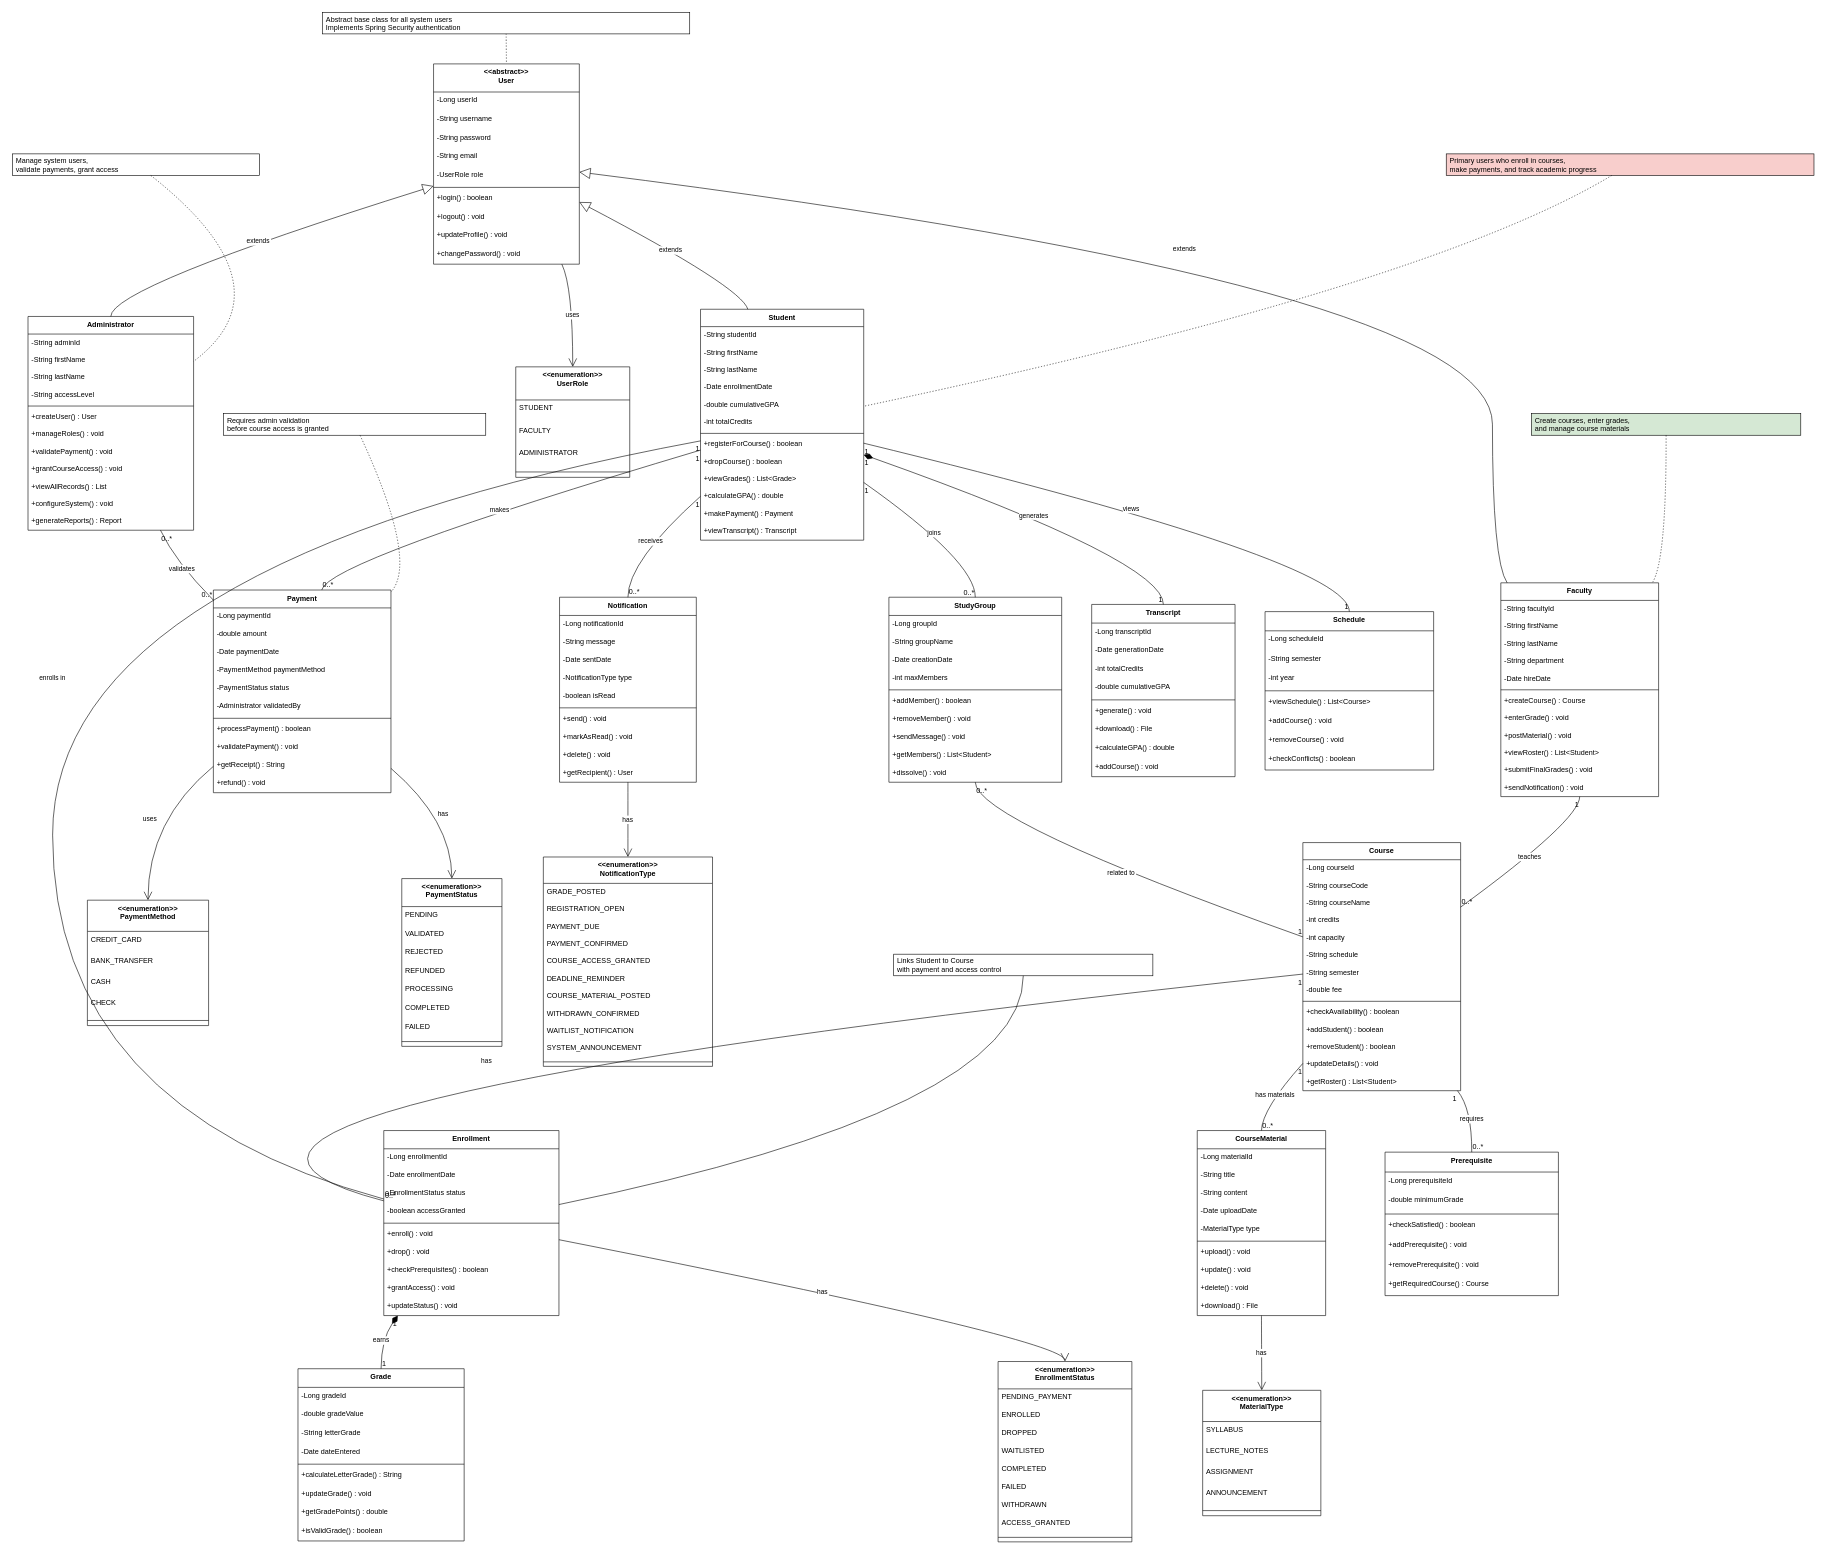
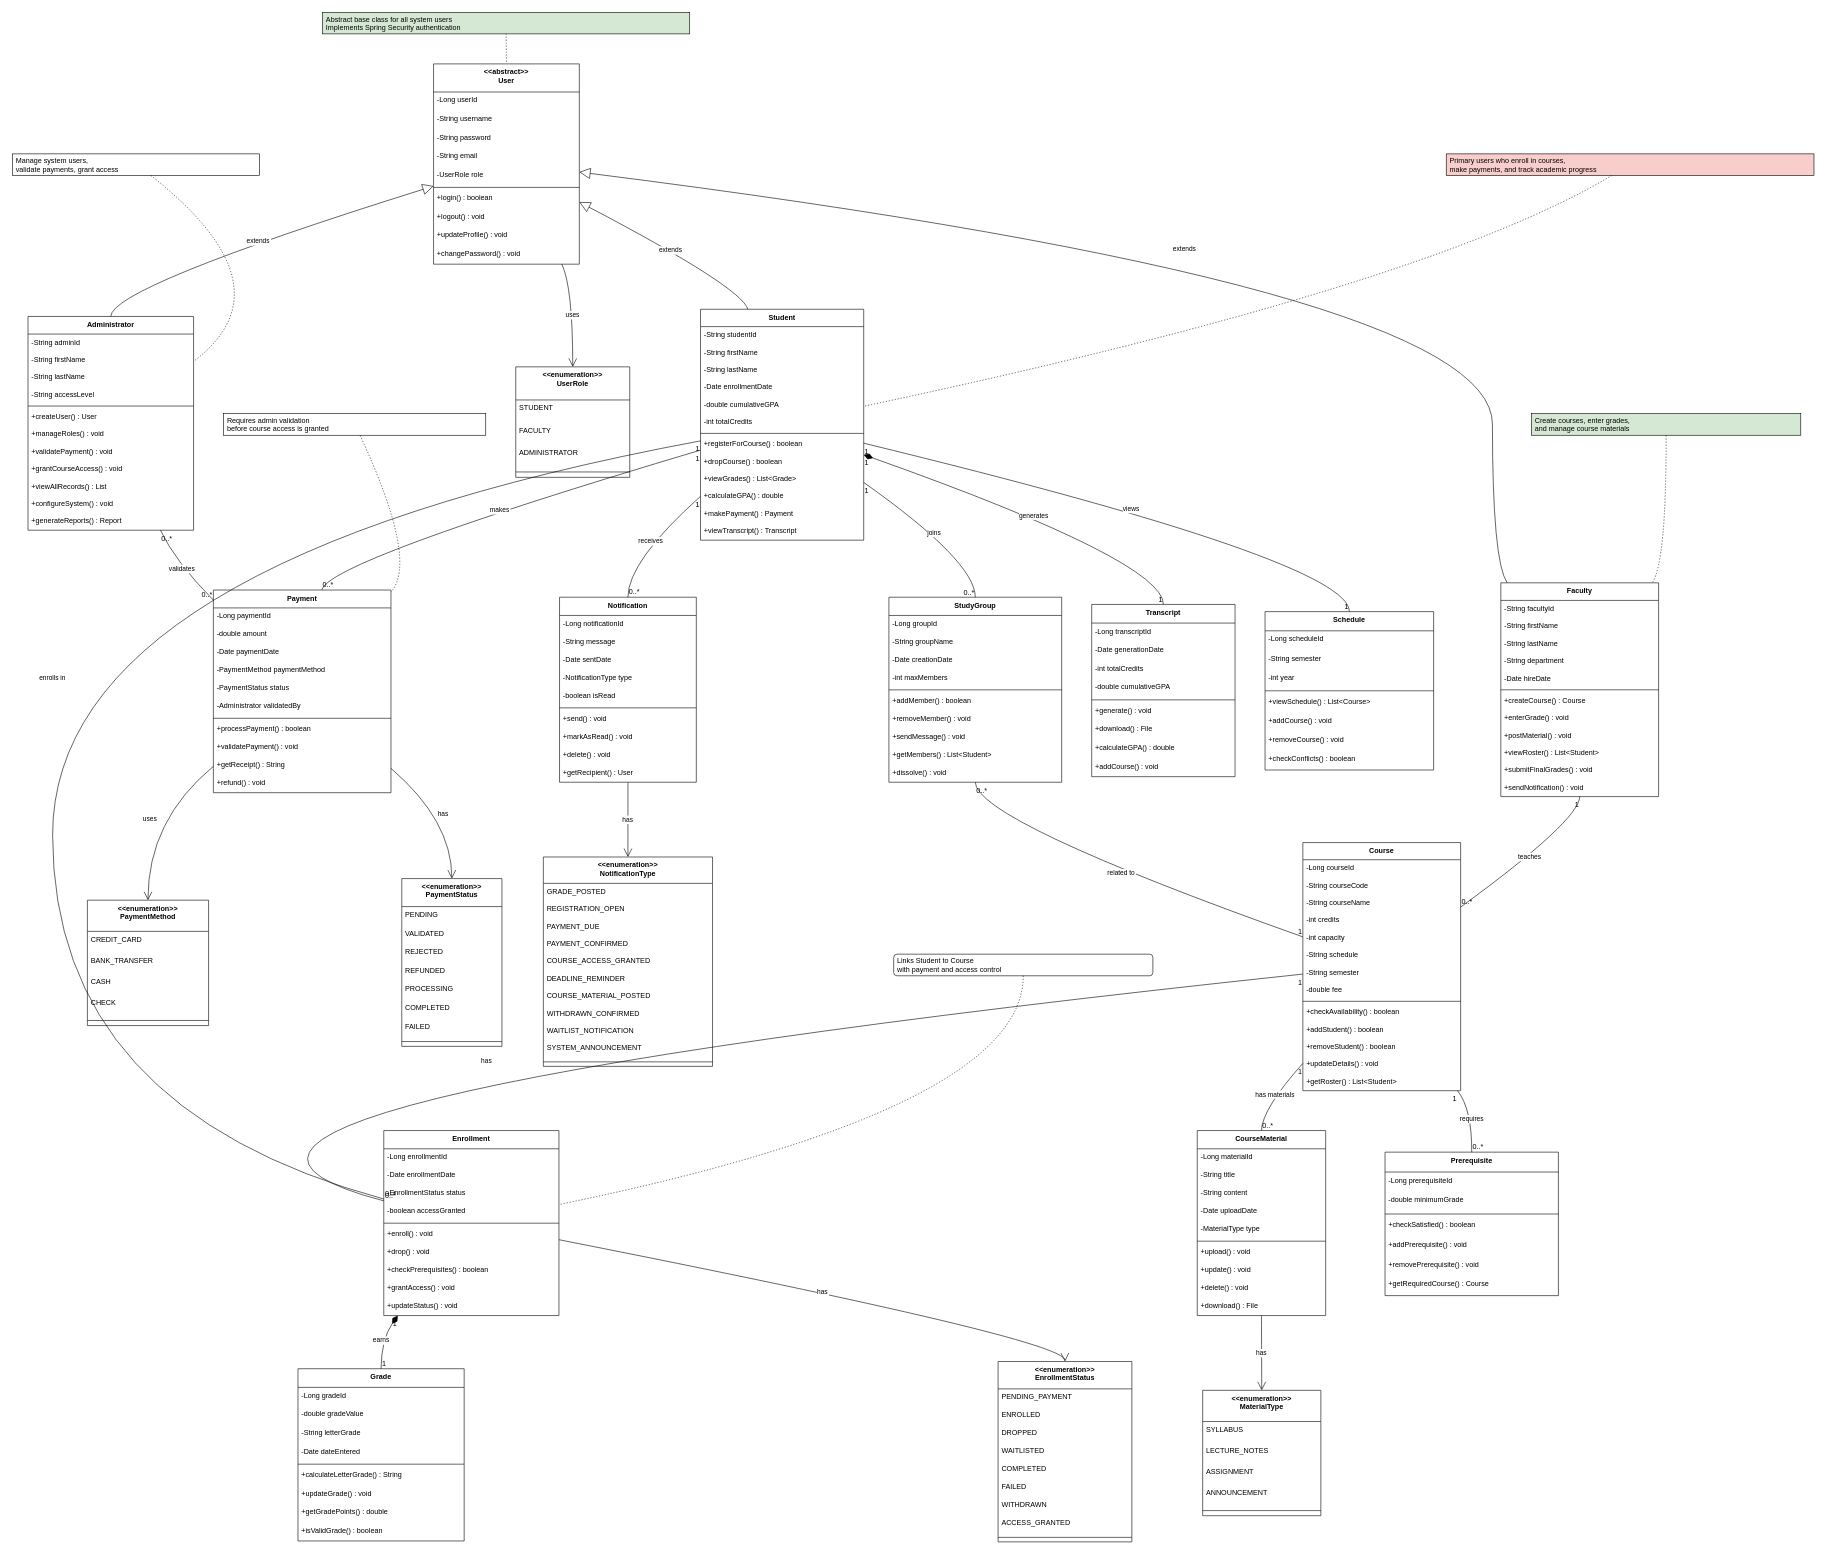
(506, 23) -> (506, 23)
(1023, 965) -> (1023, 965)
(820, 1135) -> (820, 1135)
